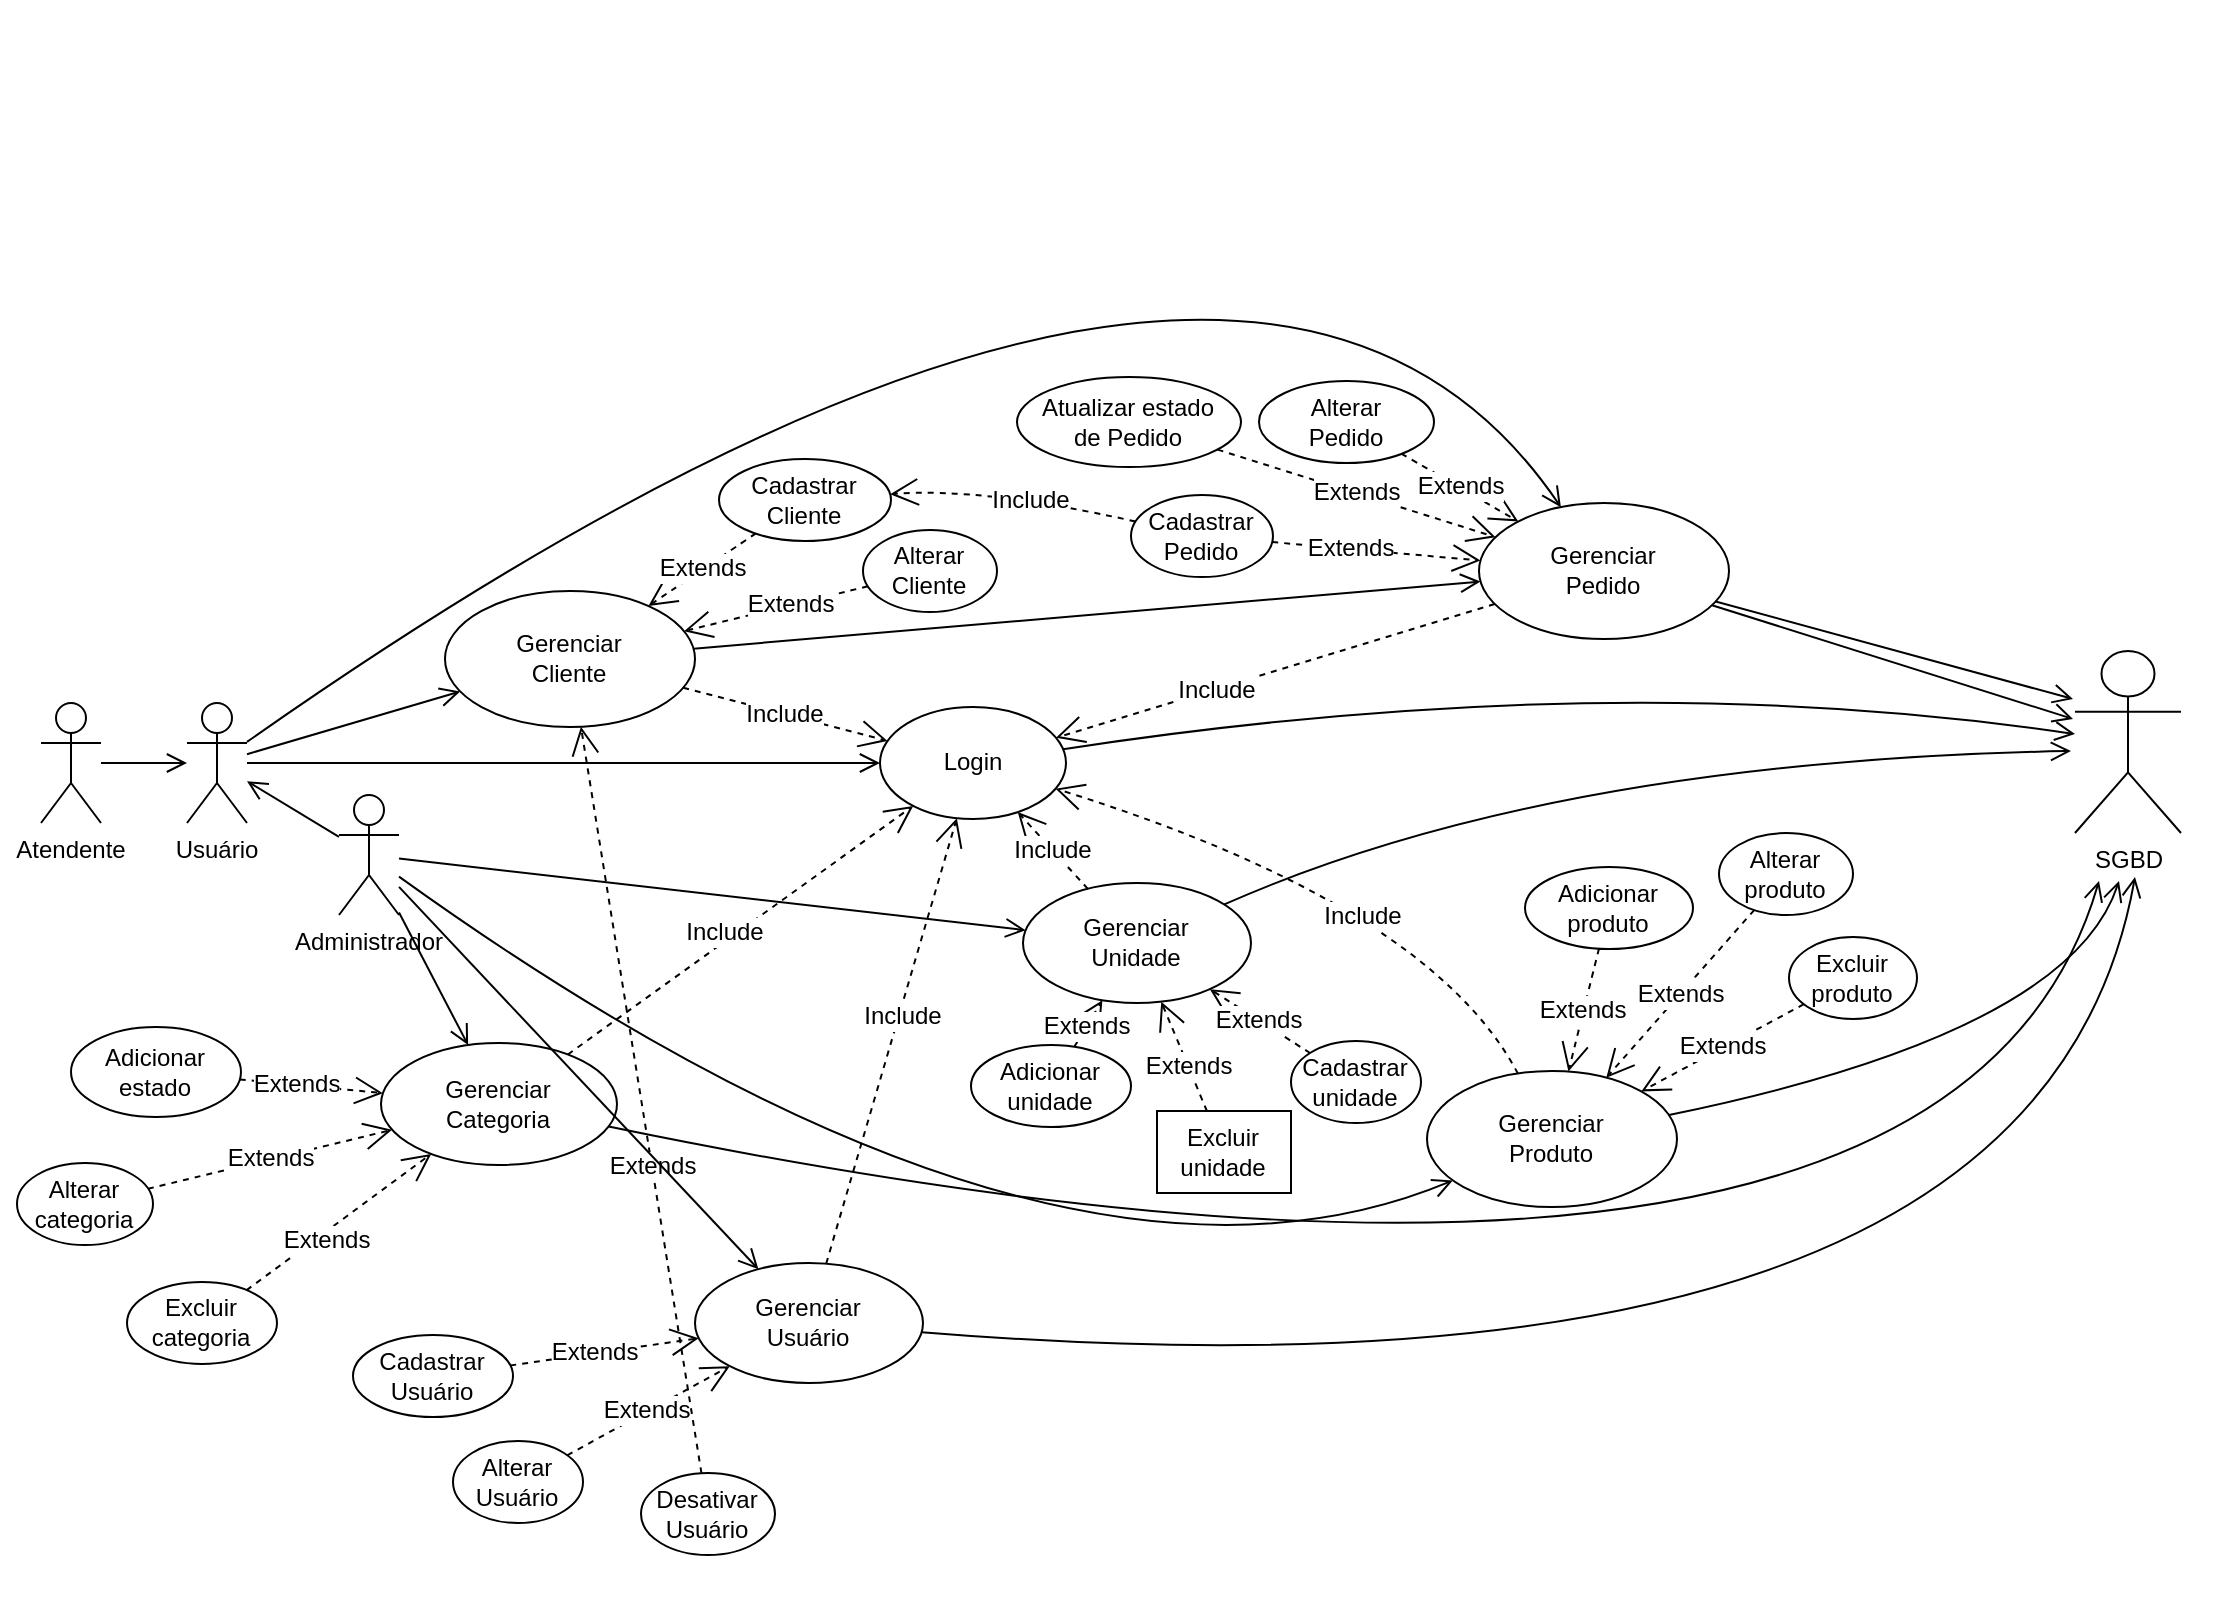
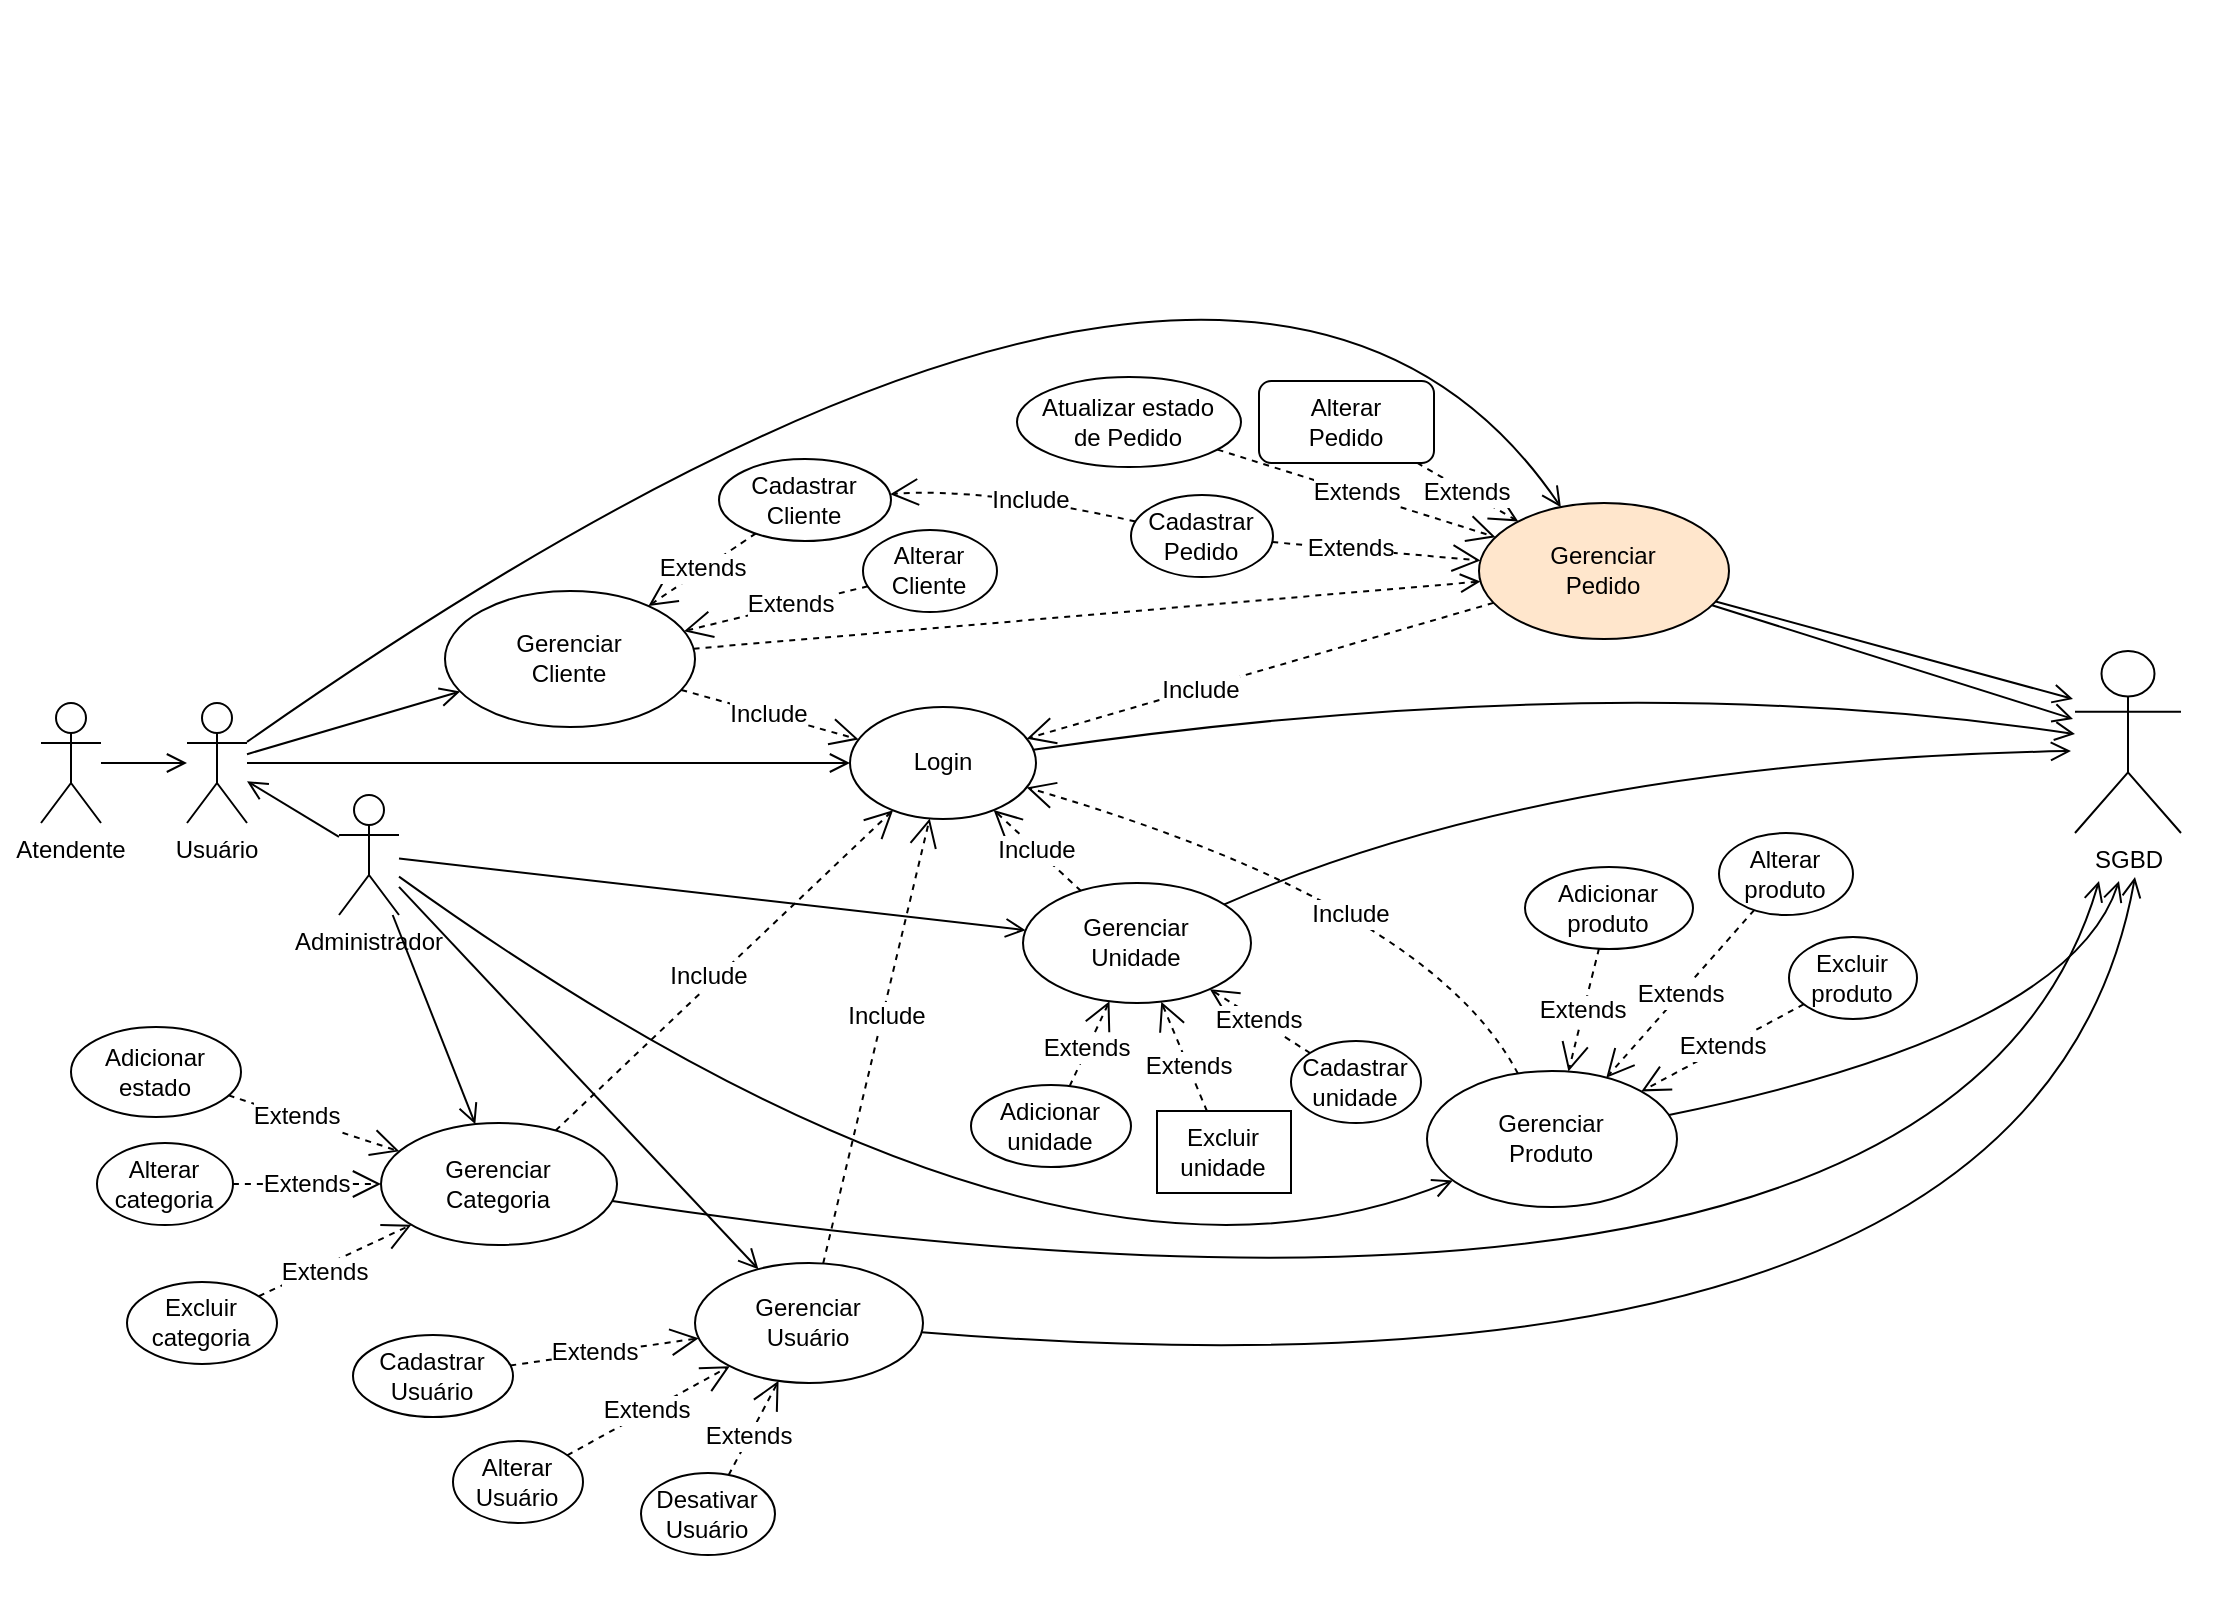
(1347, 422) -> (1347, 422)
(1604, 571) -> (1604, 571)
(1084, 615) -> (1084, 615)
(973, 763) -> (943, 763)
(605, 877) -> (753, 1430)
(1051, 1086) -> (1051, 1126)
(499, 1104) -> (499, 1184)
(85, 1204) -> (165, 1184)
